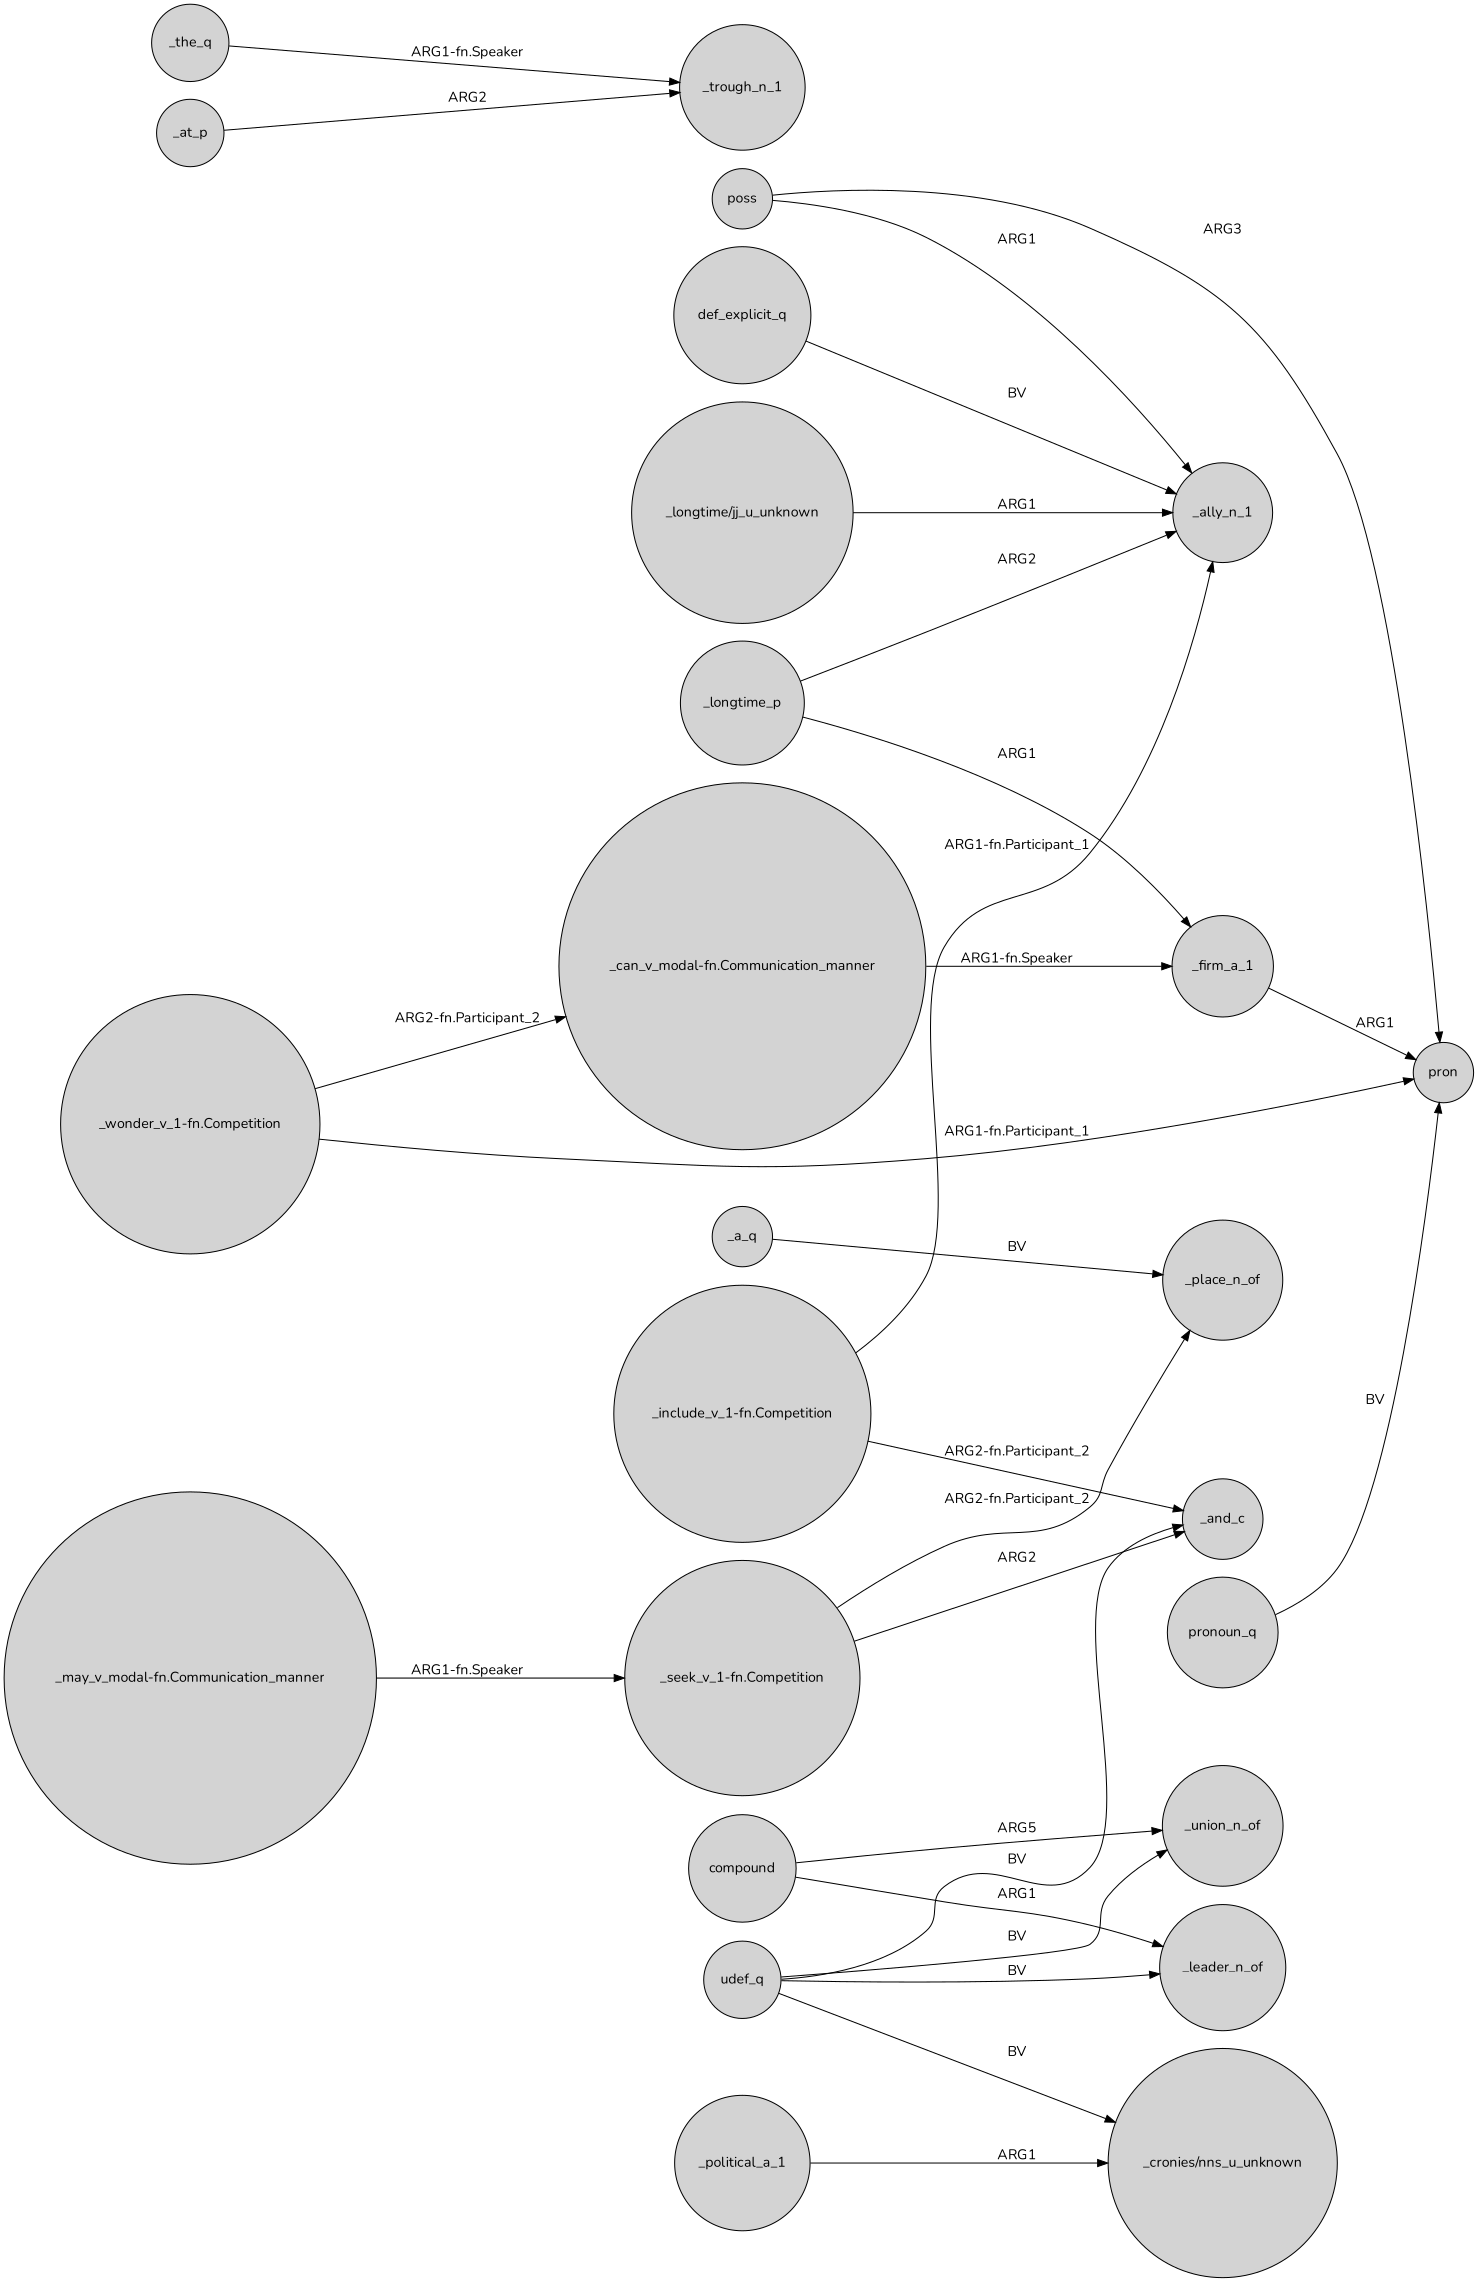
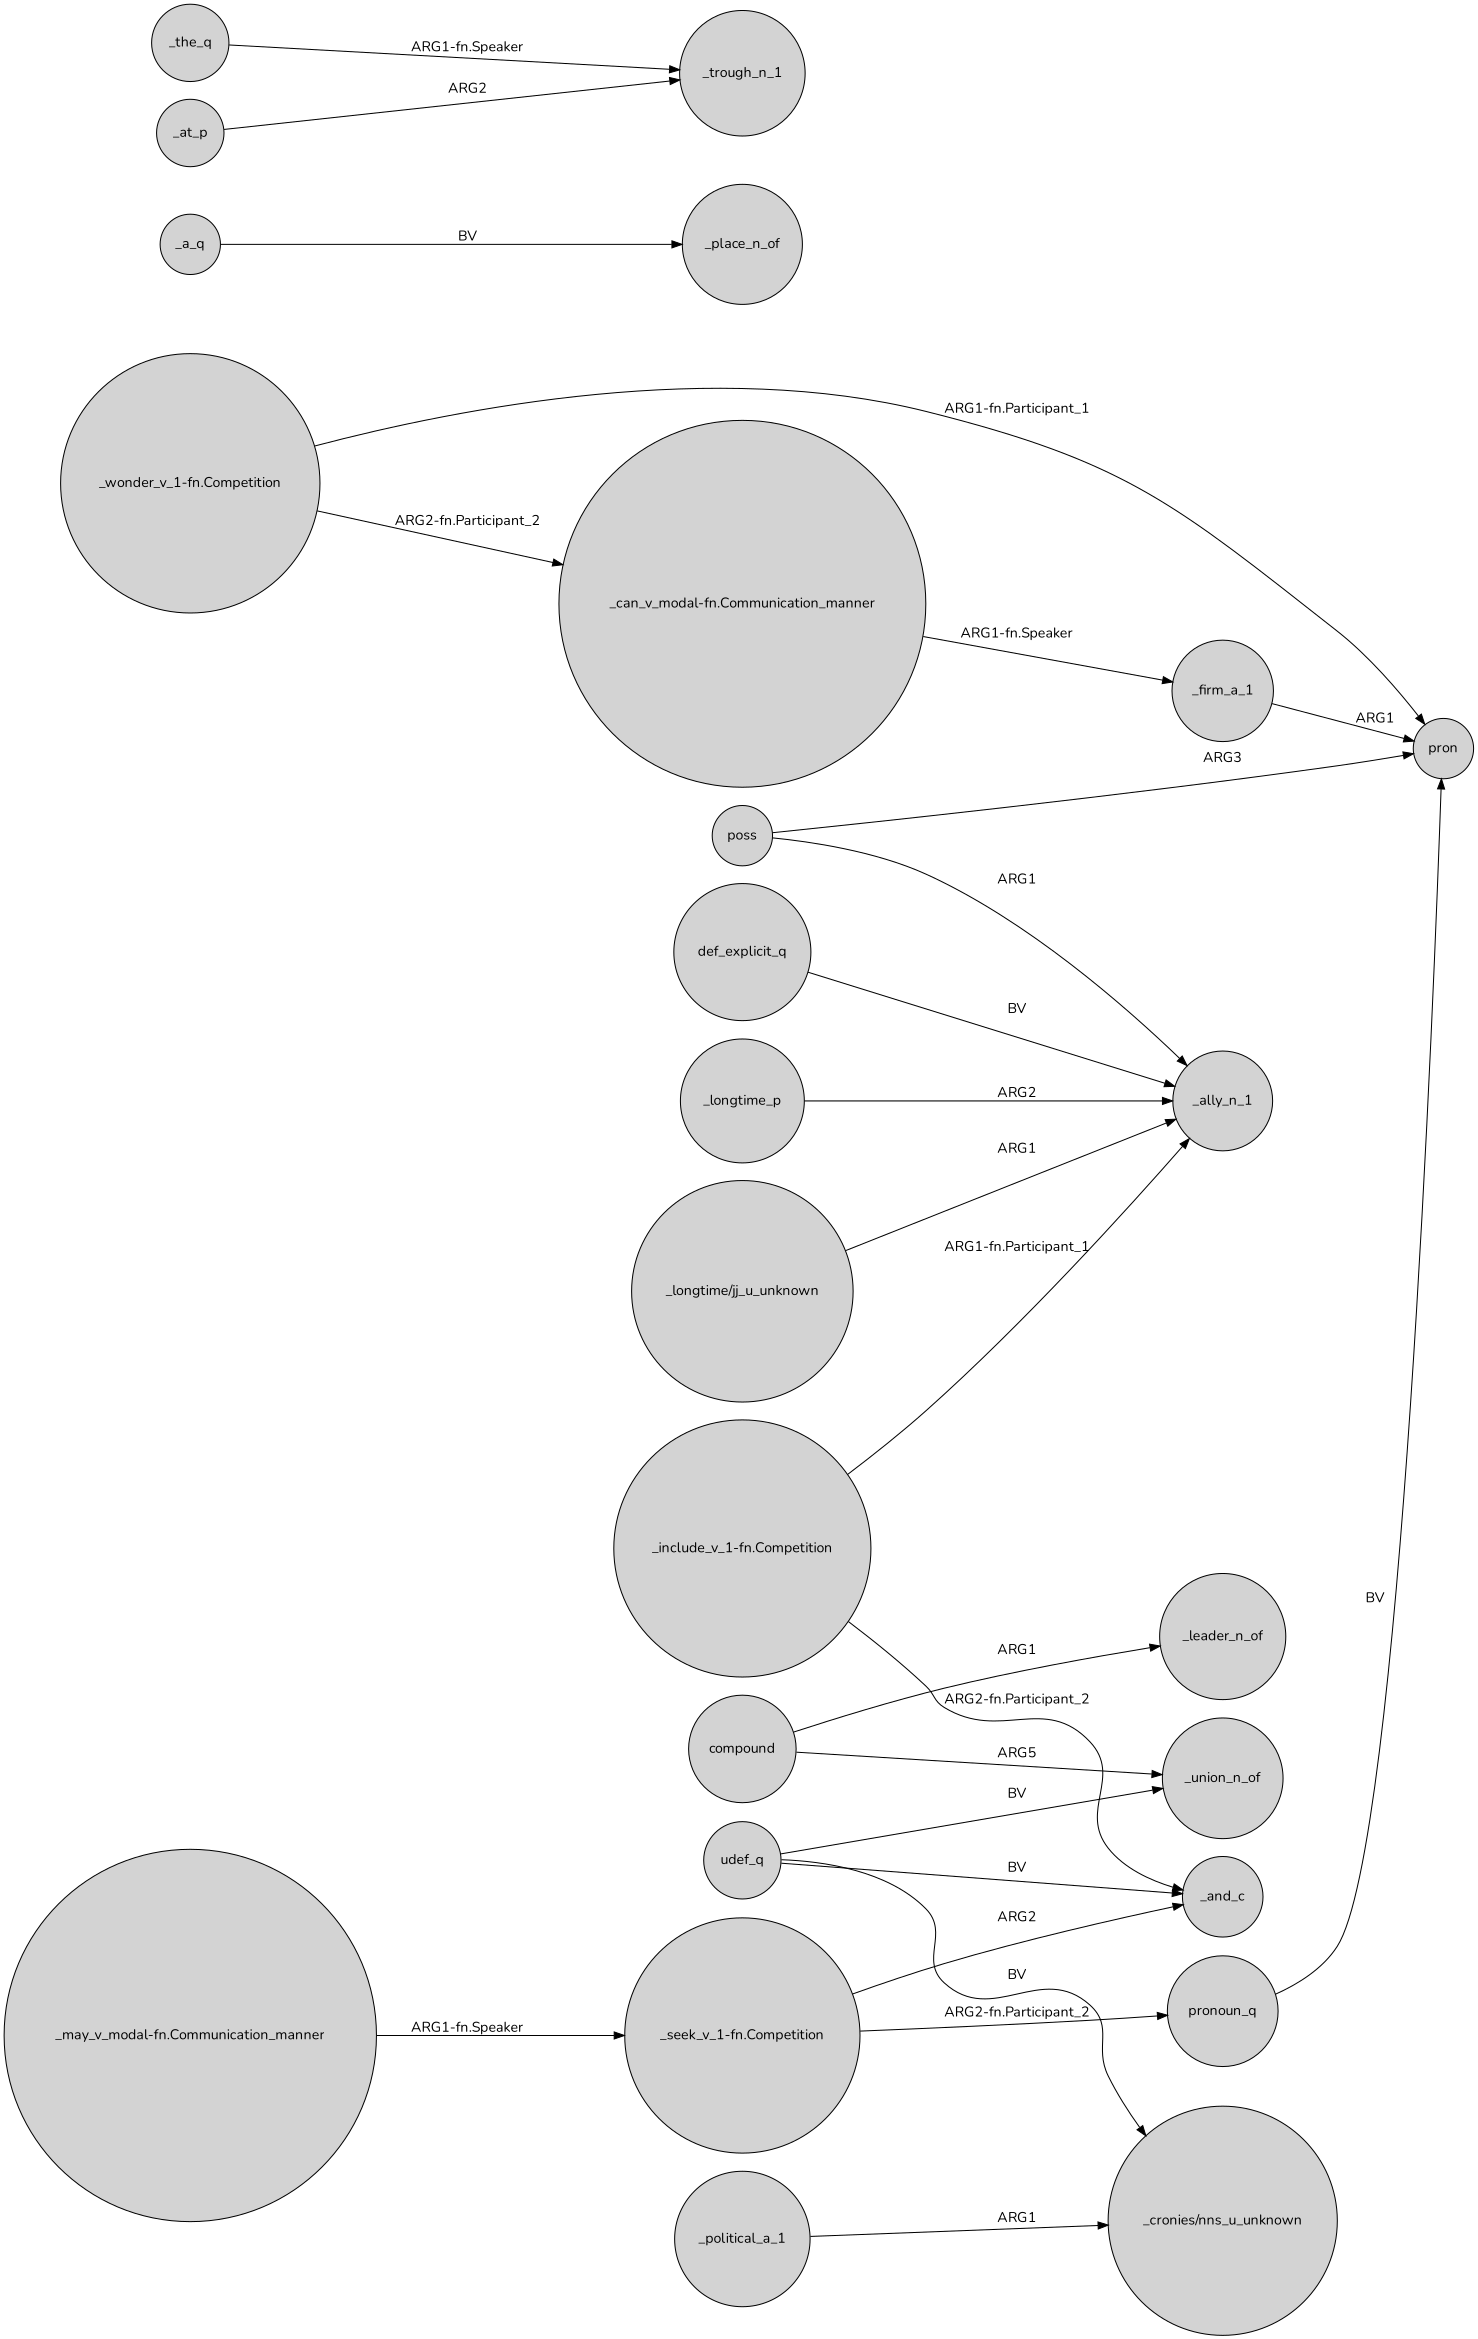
(1009, 790) -> none
(1054, 1527) -> (1009, 2024)
(966, 1982) -> none
